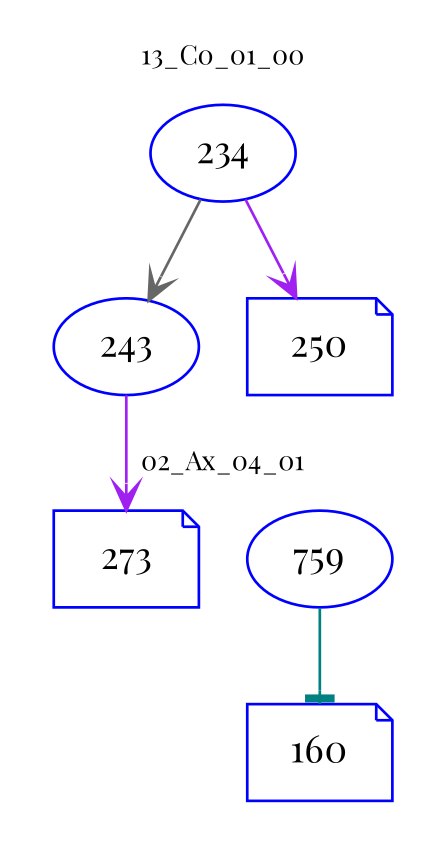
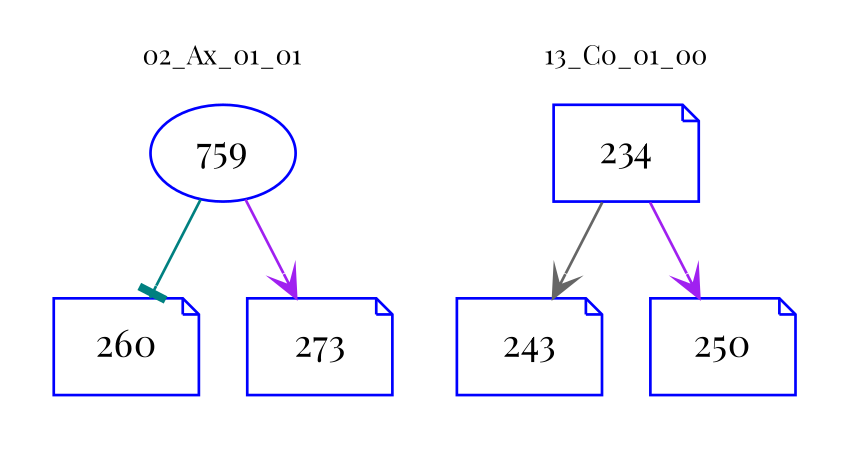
(223, 153) -> (626, 153)
(126, 347) -> (529, 347)
(126, 454) -> (264, 236)
(223, 464) -> (223, 58)
(320, 752) -> (126, 347)
